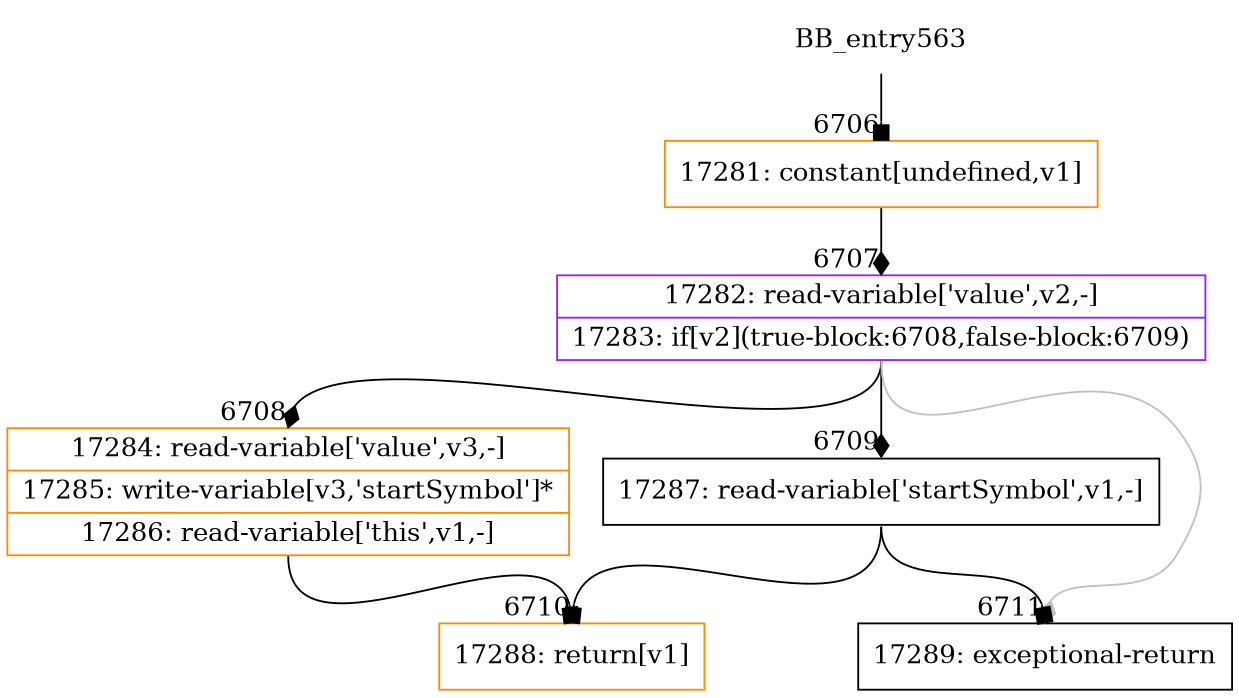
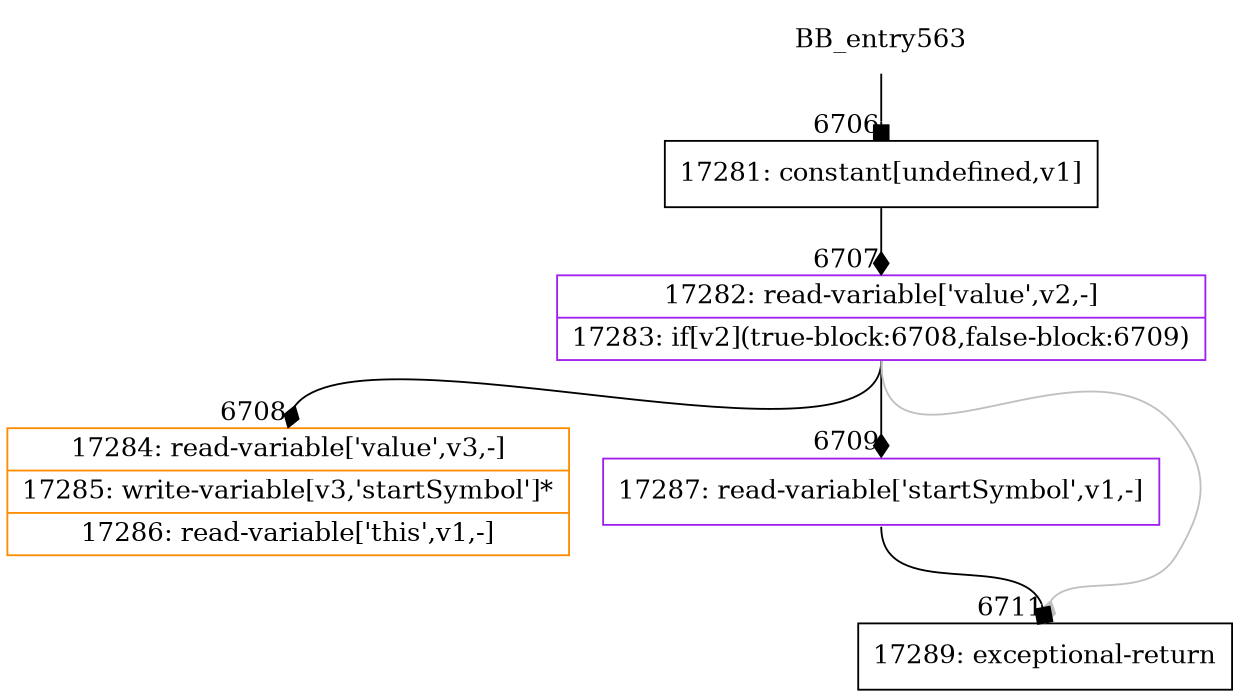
(881, 174) -> (881, 174)
(881, 492) -> (881, 492)
(572, 657) -> none
